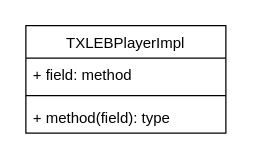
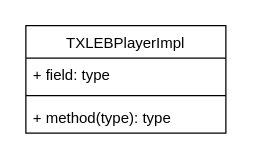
(86, 75) -> (77, 75)
(111, 118) -> (111, 118)
